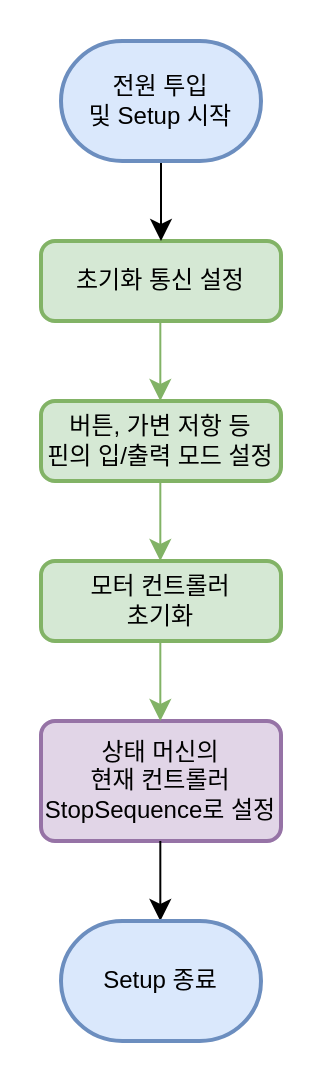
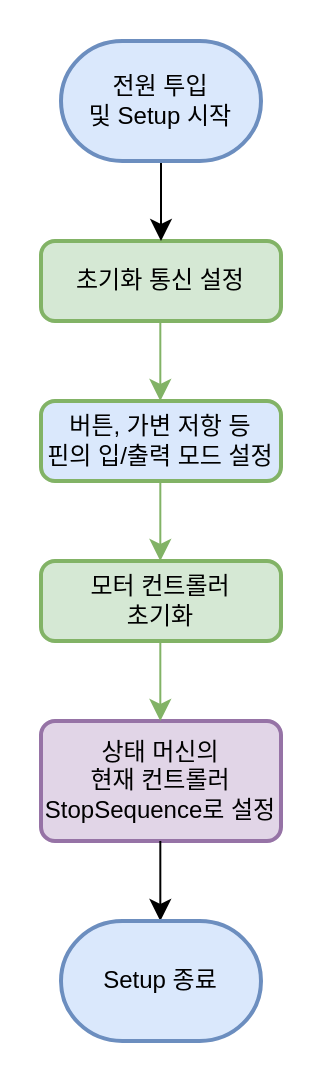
(161, 441) -> (161, 441)
